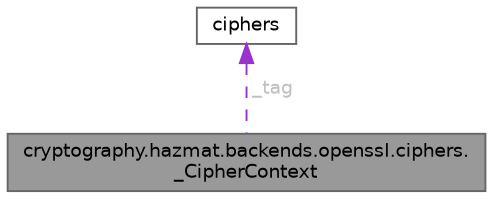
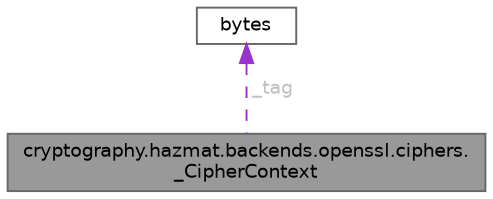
(247, 26) -> (247, 26)
